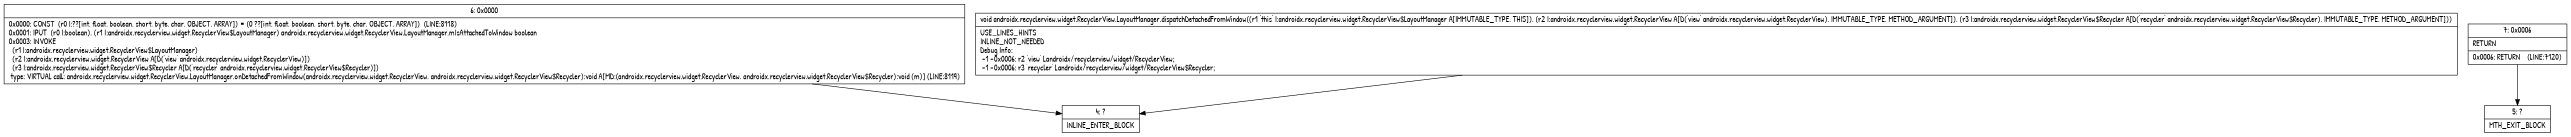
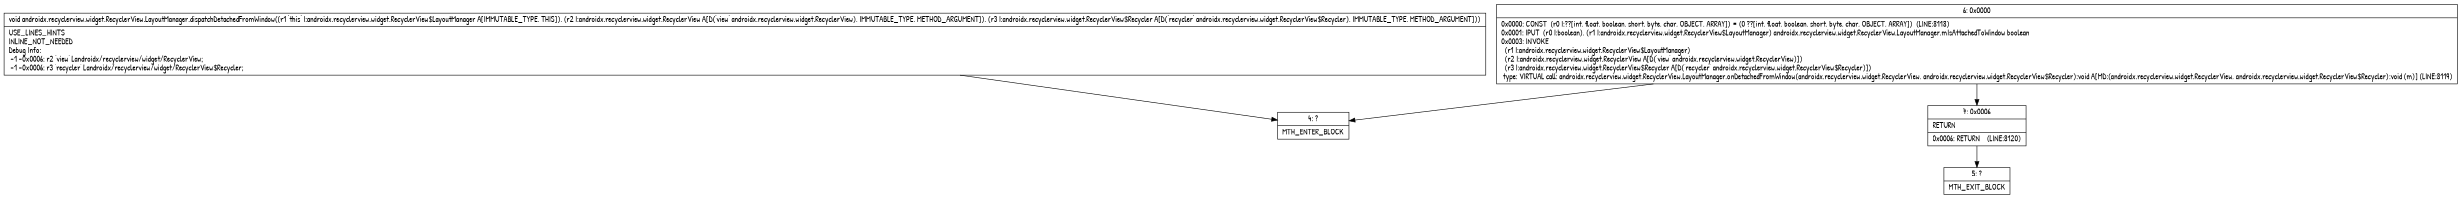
(2518, 57) -> (1977, 139)
none -> (1977, 92)
(1101, 125) -> (1313, 132)
